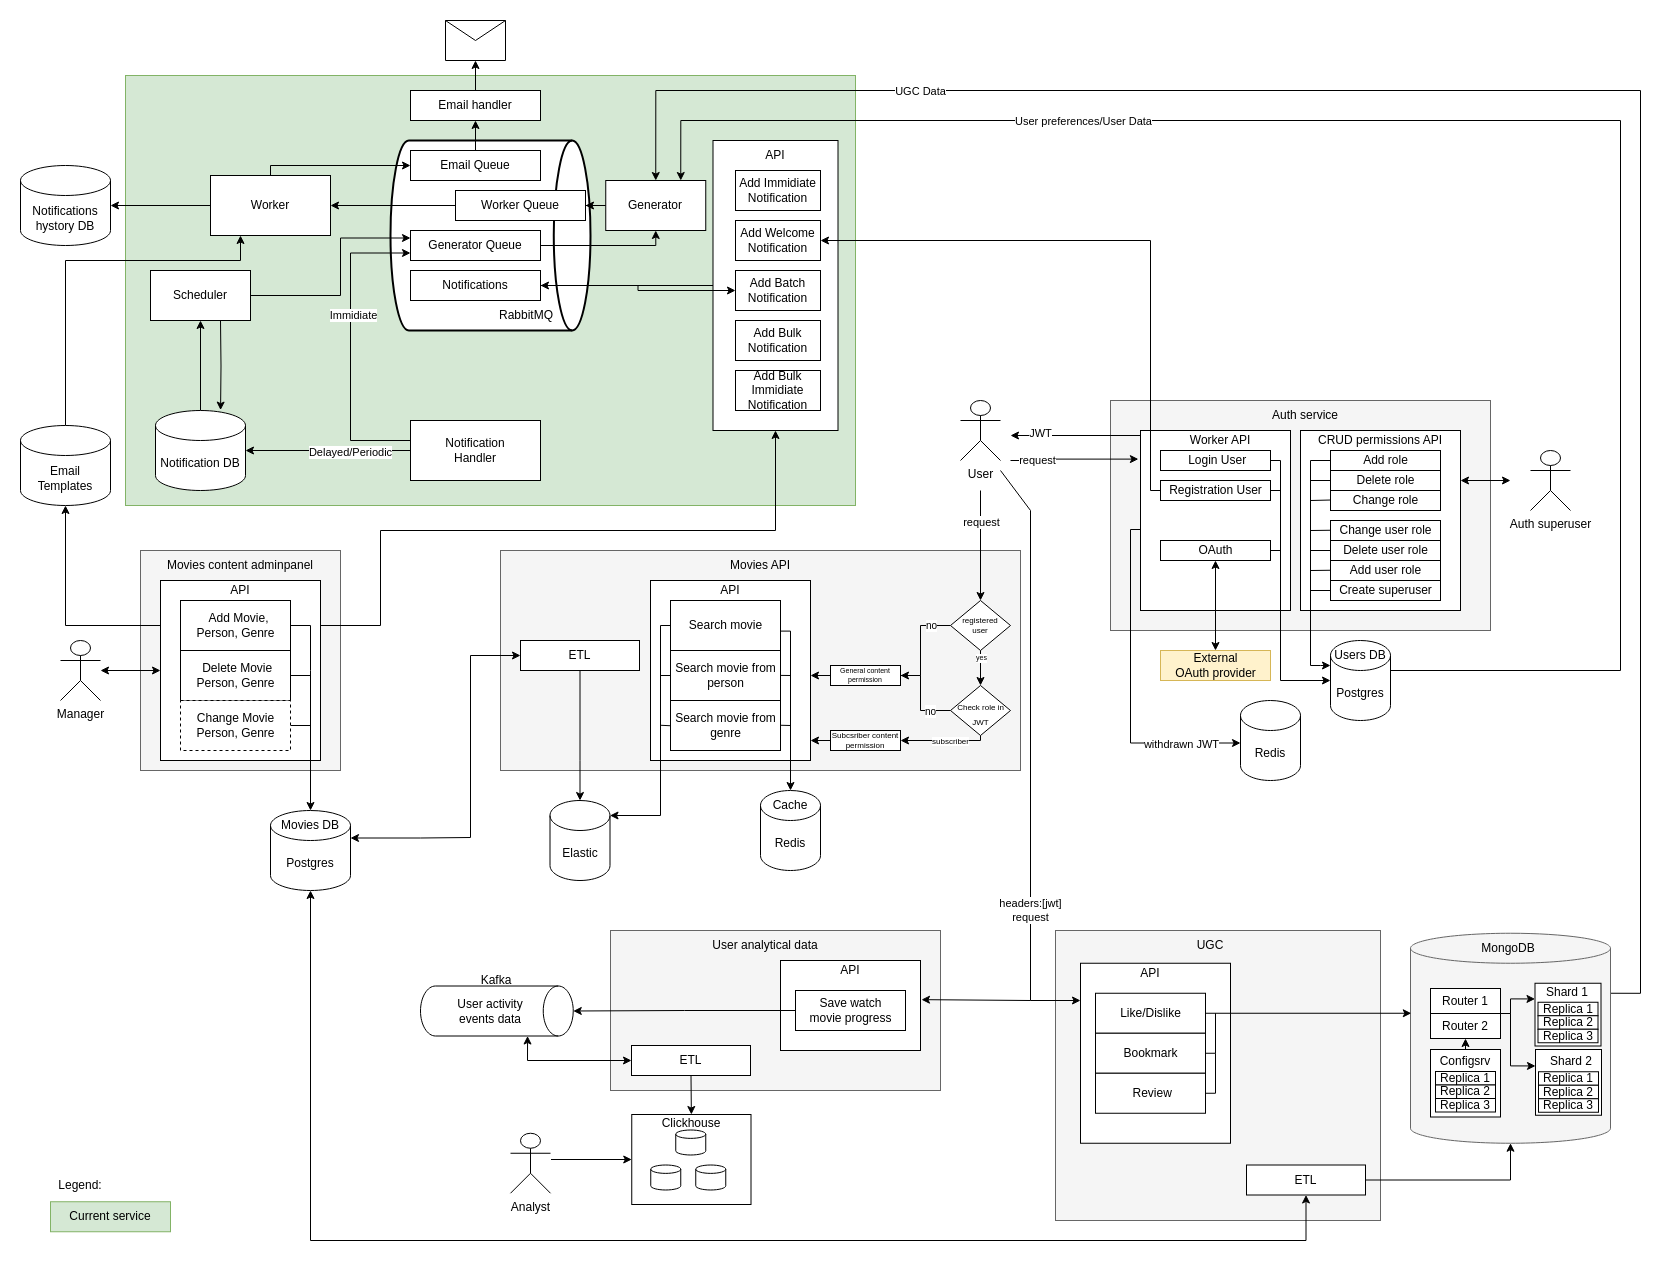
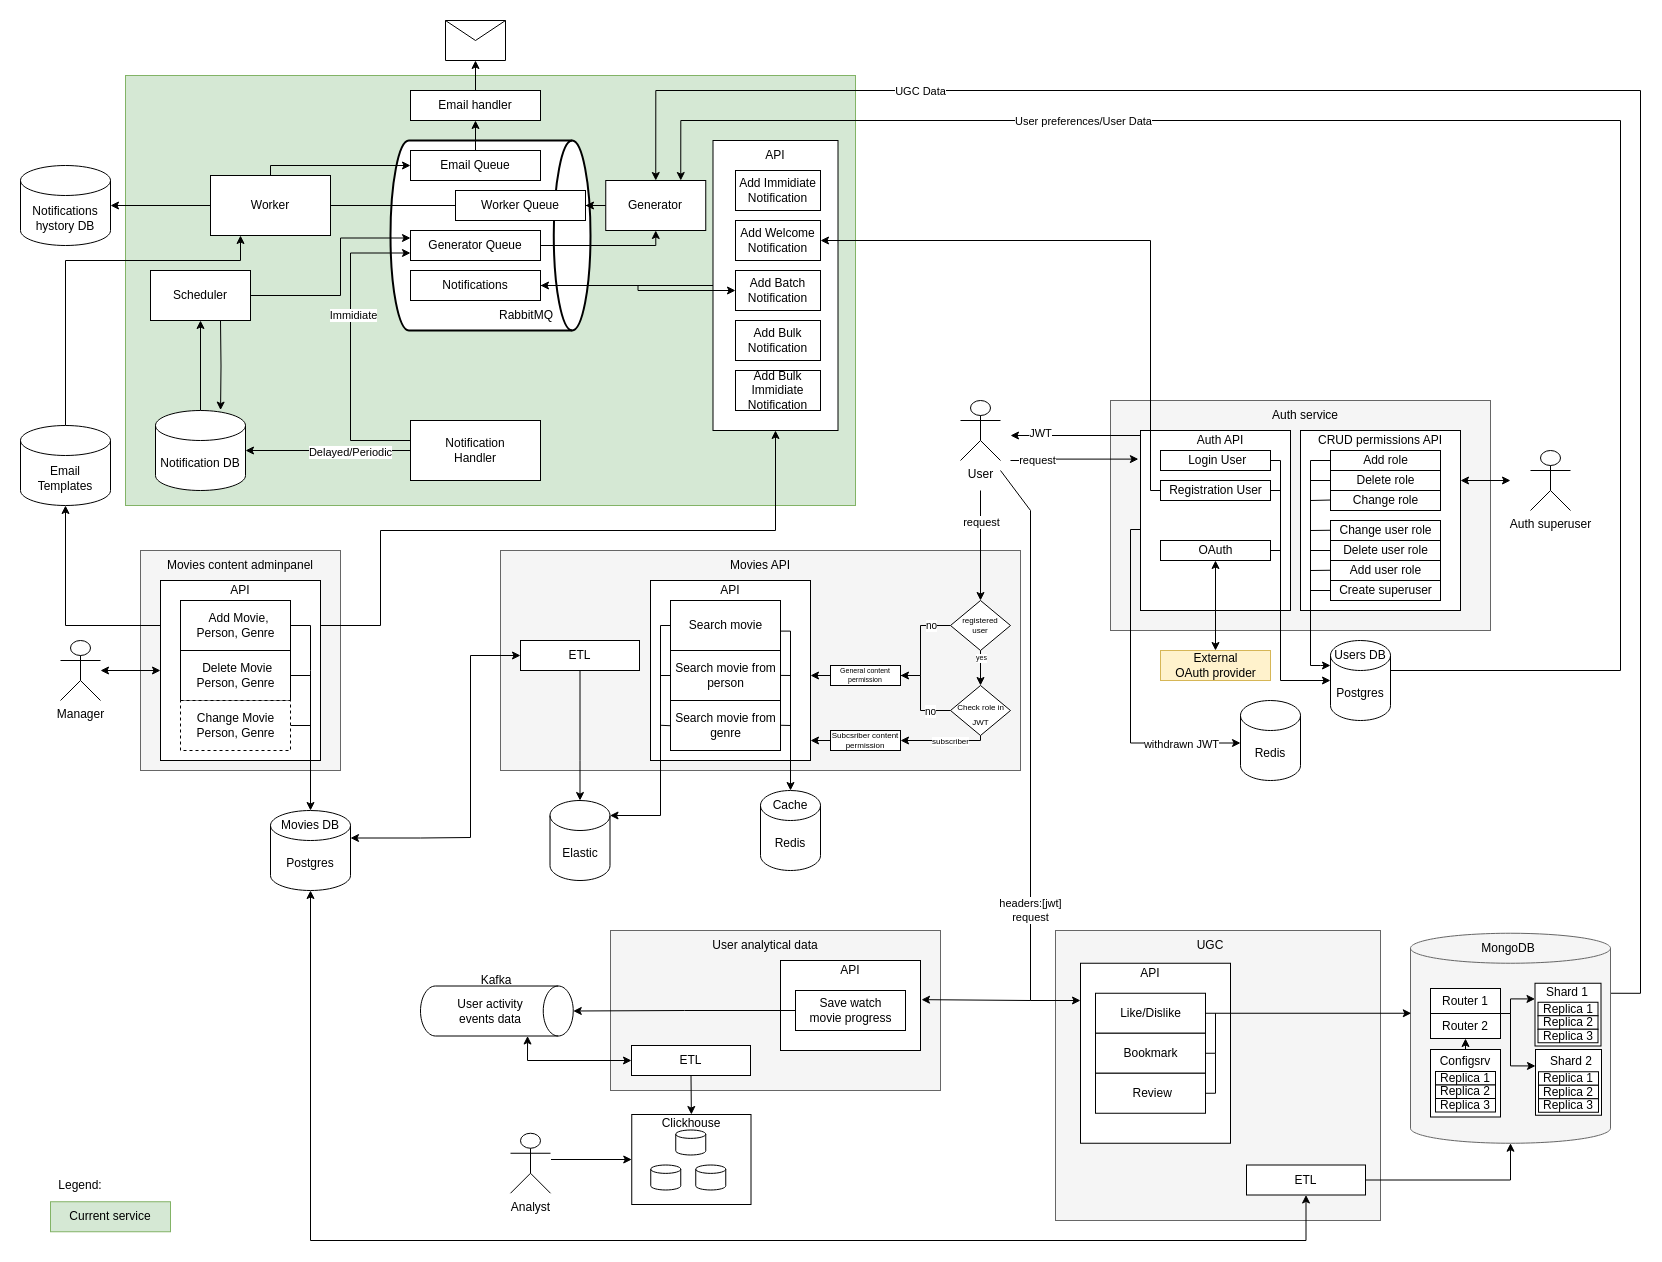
(339, 206) -> (337, 206)
(1221, 441) -> (1221, 441)
